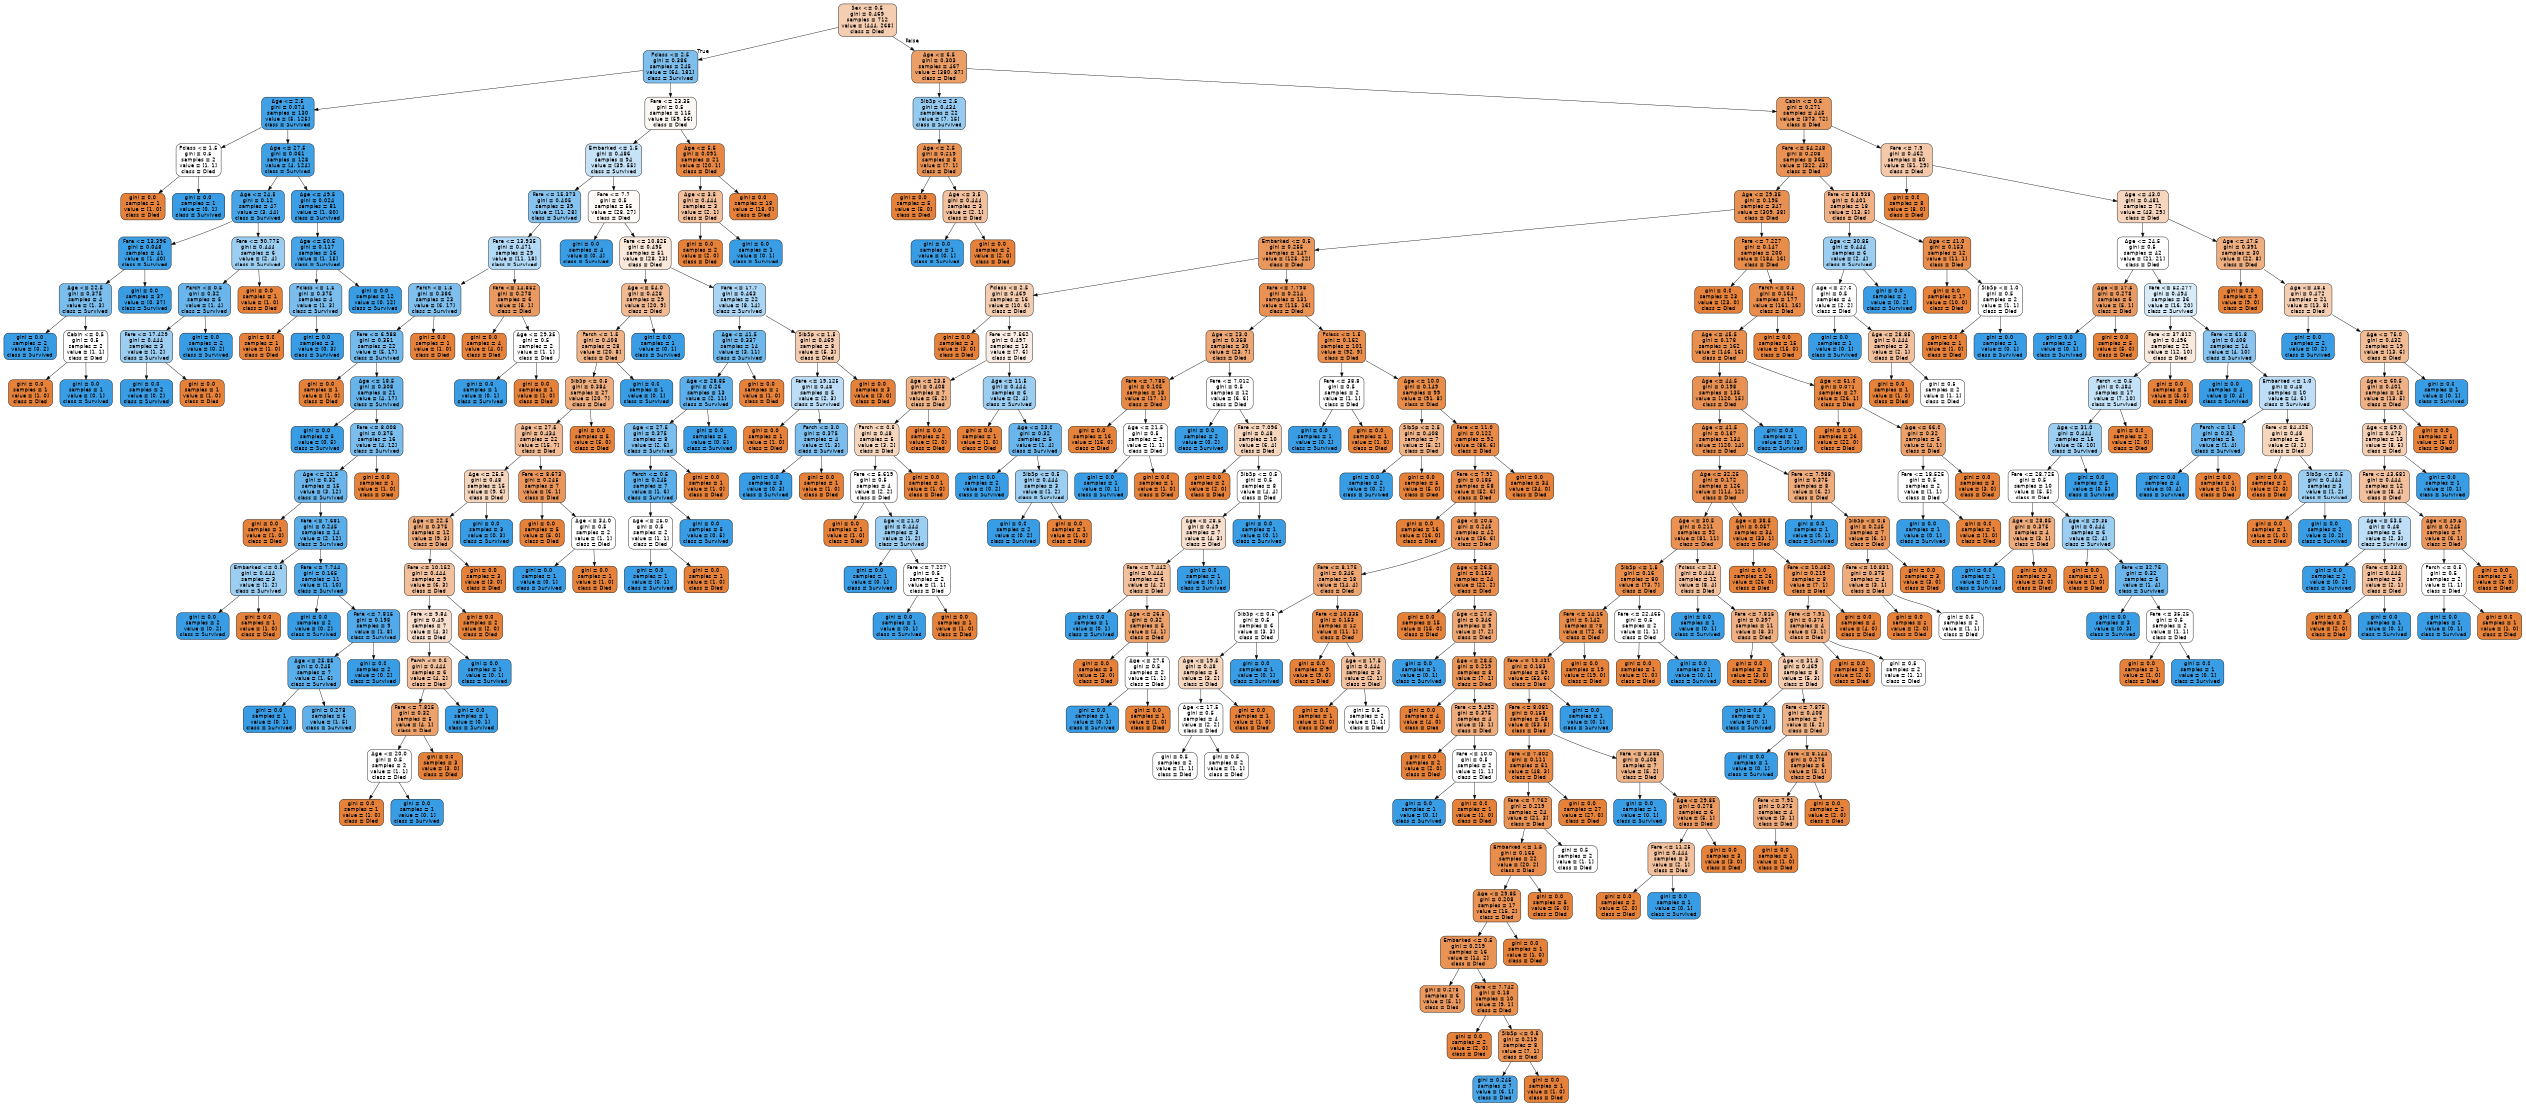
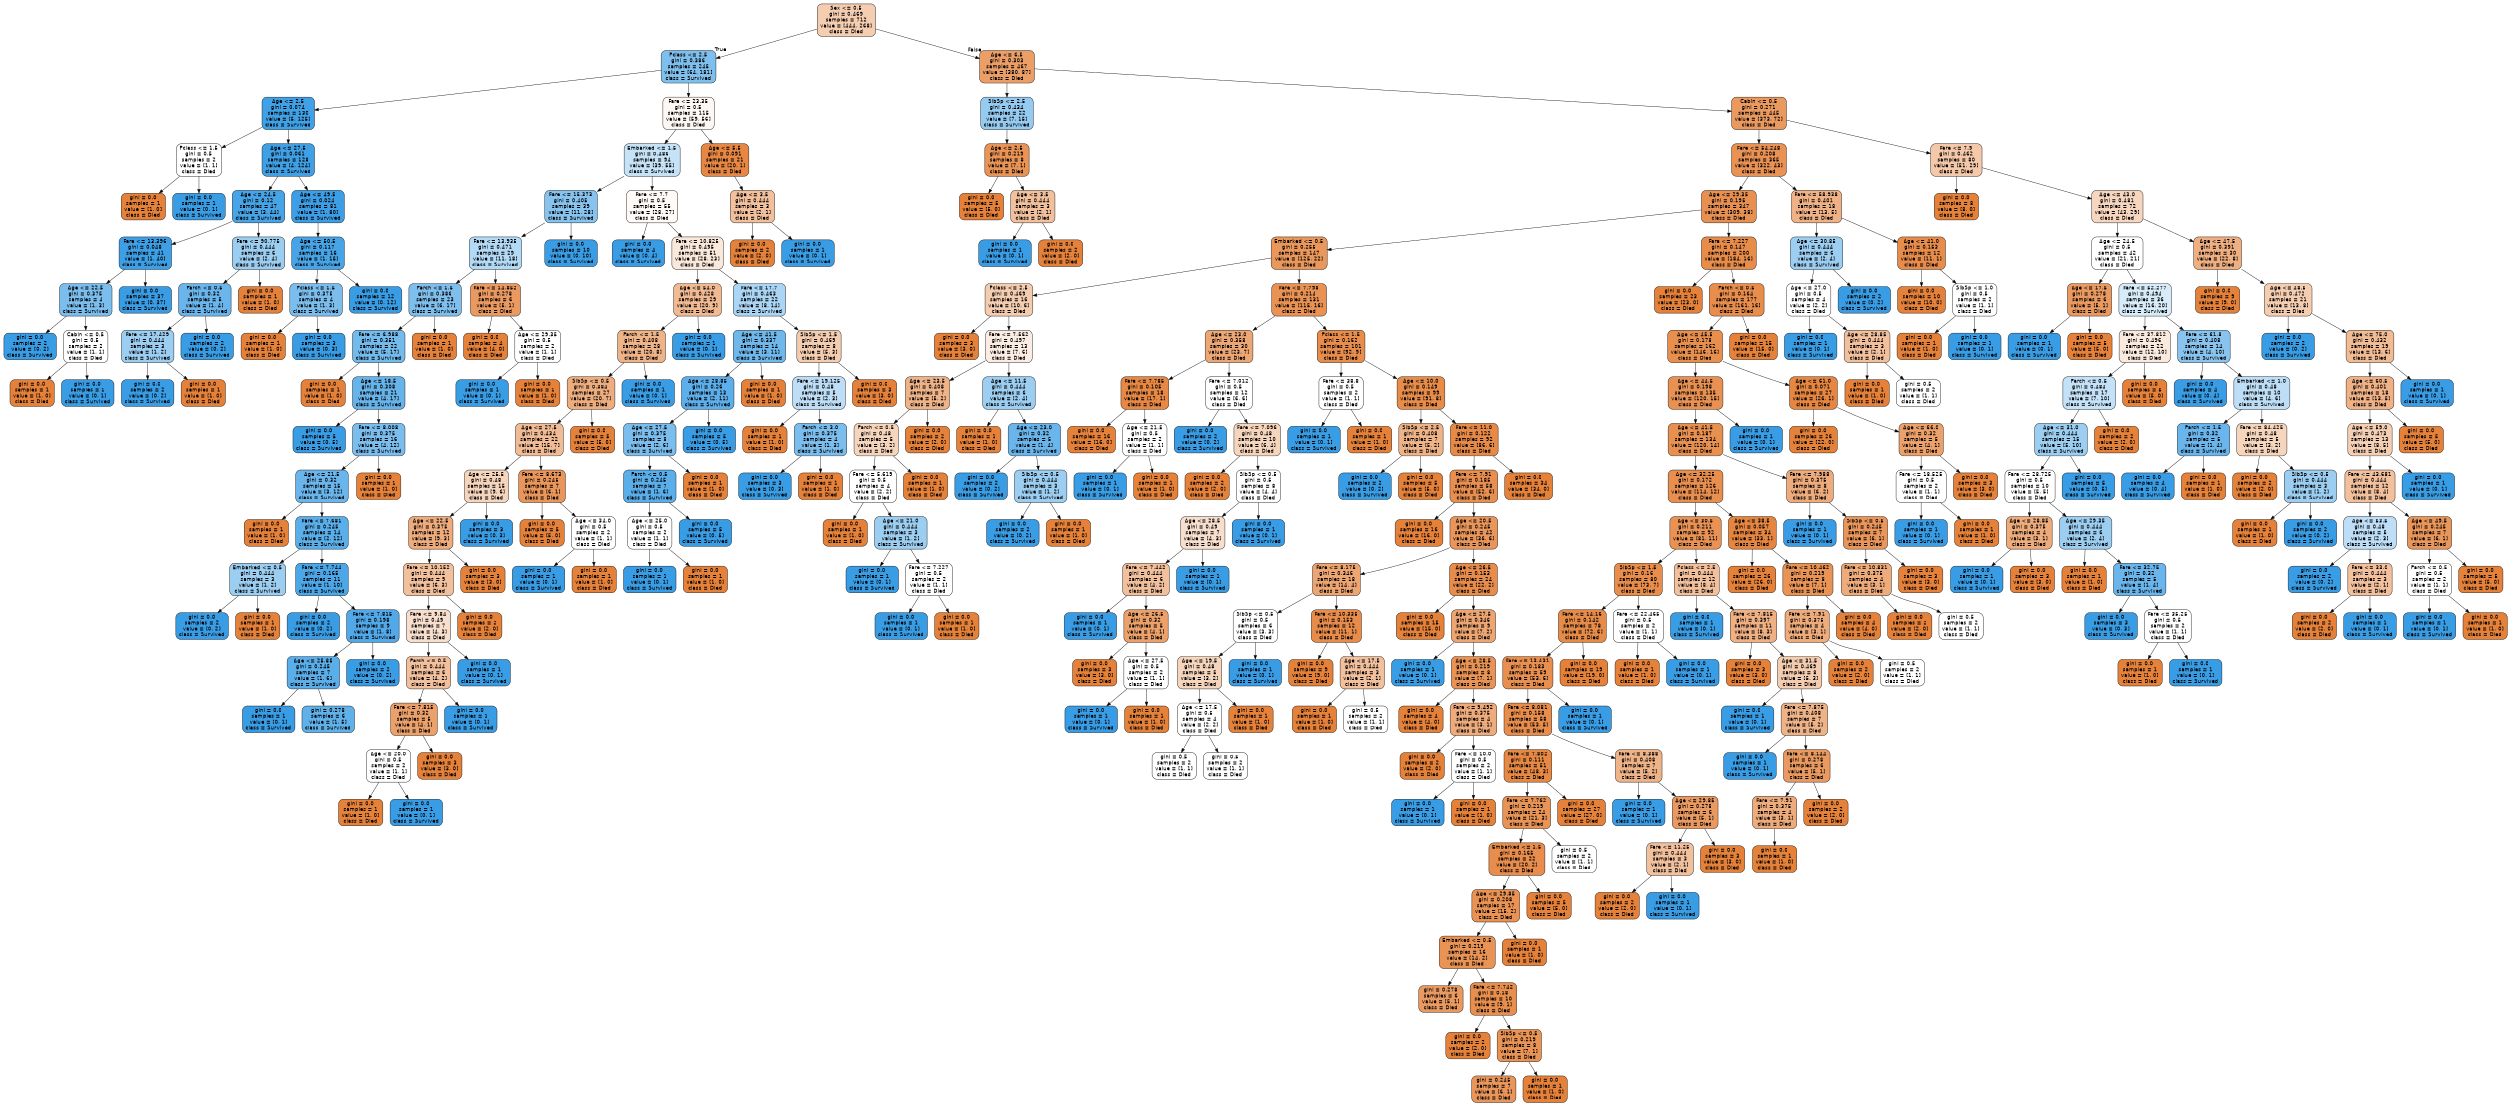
(754, 207) -> none
none -> (571, 253)
(1947, 300) -> (1922, 300)
(1495, 1089) -> (1494, 1089)
